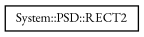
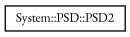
(72, 18) -> (65, 18)
